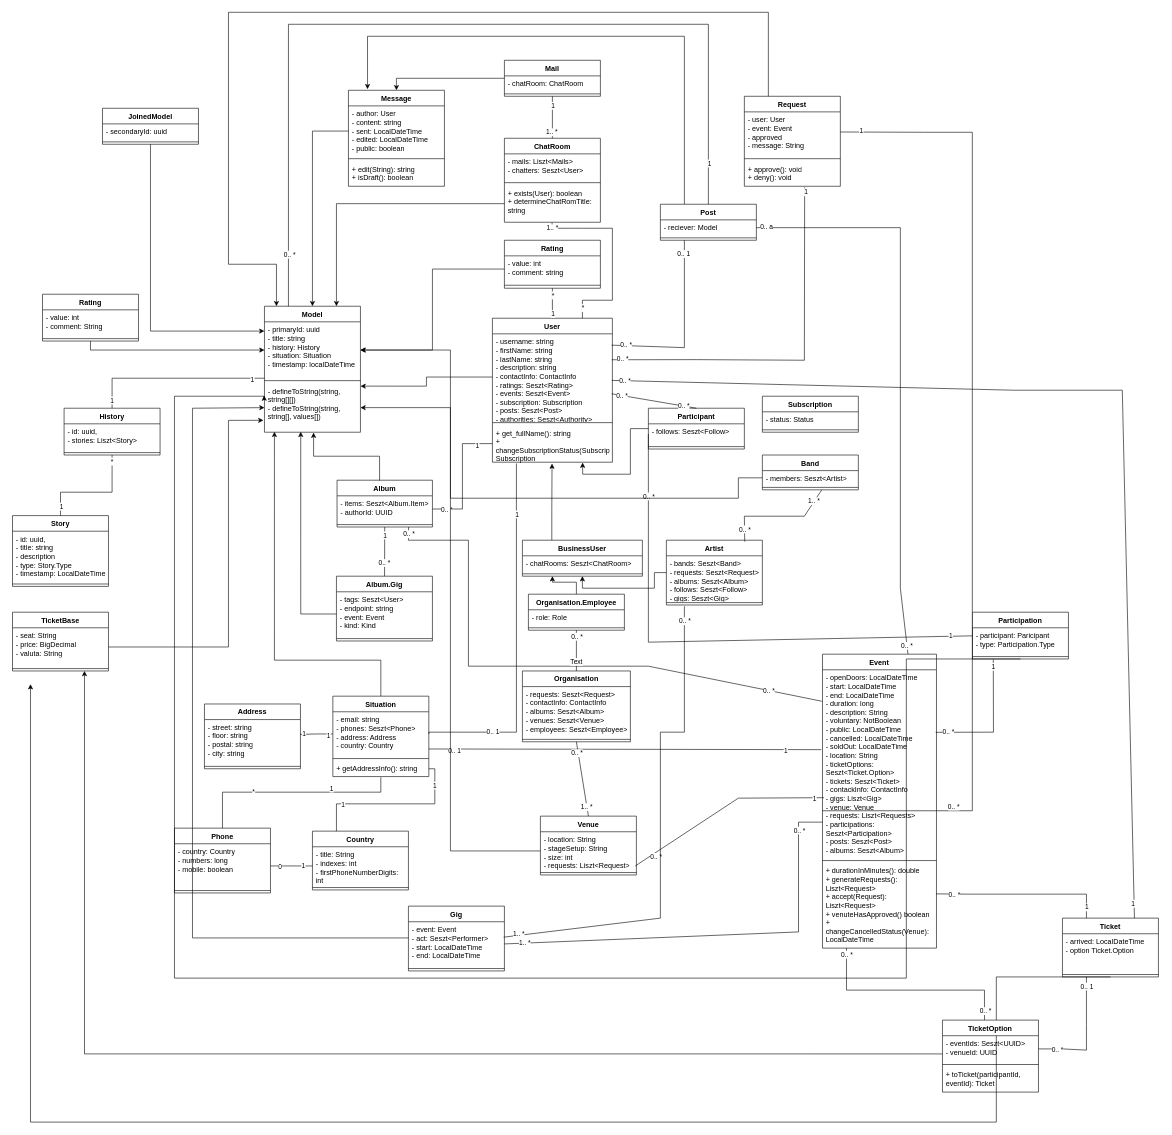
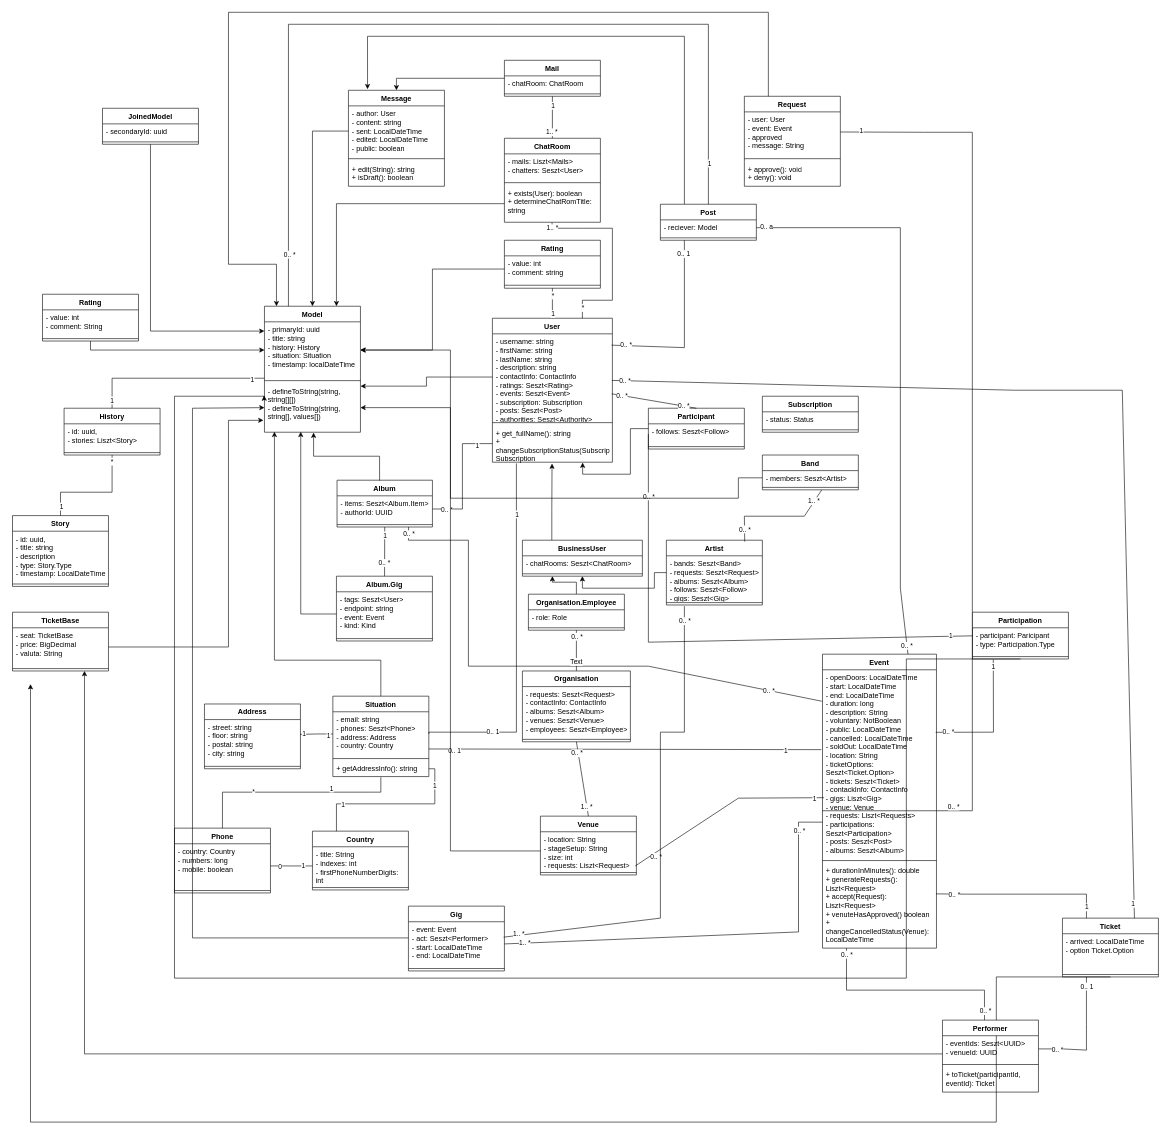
(804, 282) -> none
(48, 645) -> (48, 645)
(990, 1029) -> (990, 1029)
